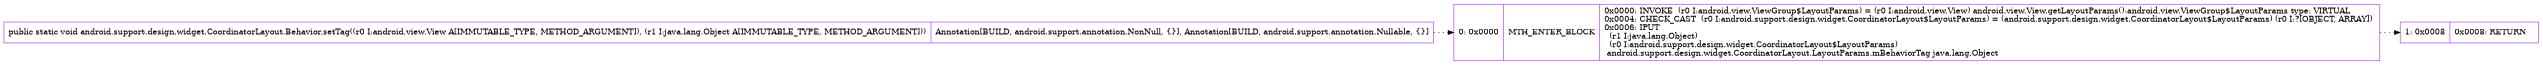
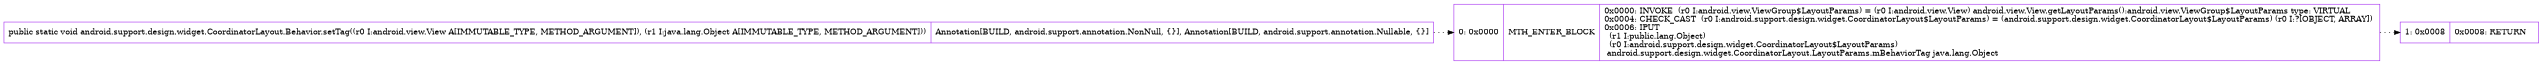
(1651, 36) -> (1655, 36)
